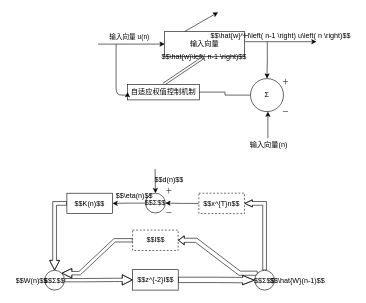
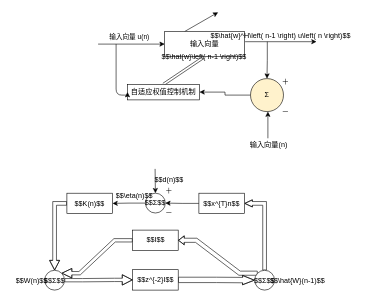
(203, 92) -> (205, 92)
(267, 95) -> (267, 95)
(222, 203) -> (222, 203)
(155, 240) -> (155, 240)
